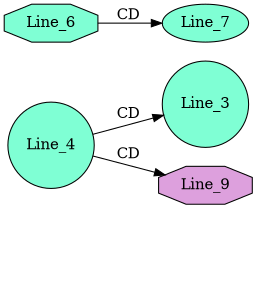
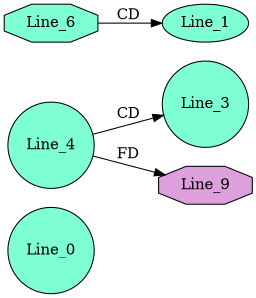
(205, 23) -> (205, 23)
(128, 154) -> (128, 154)
none -> (51, 251)
